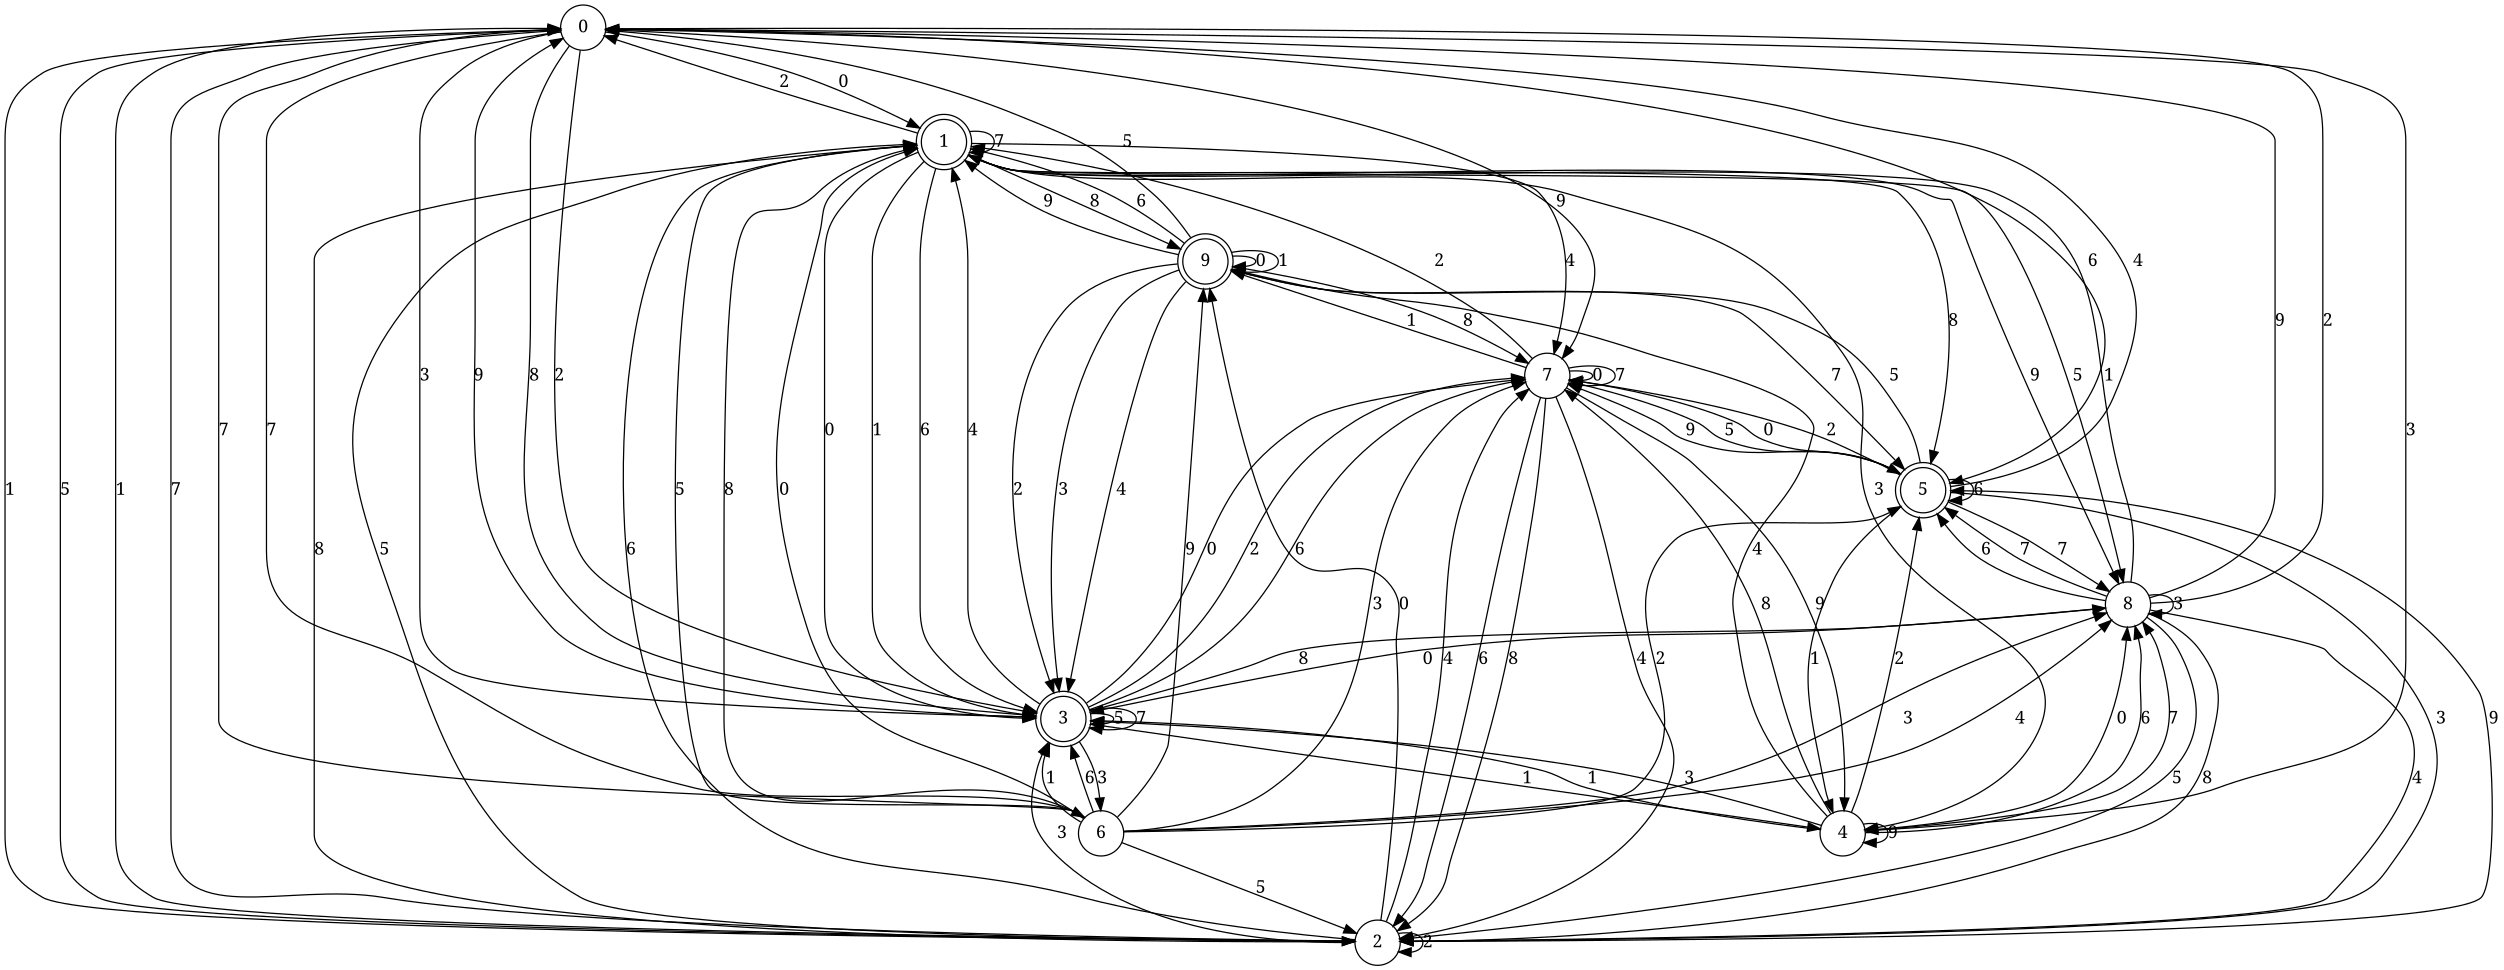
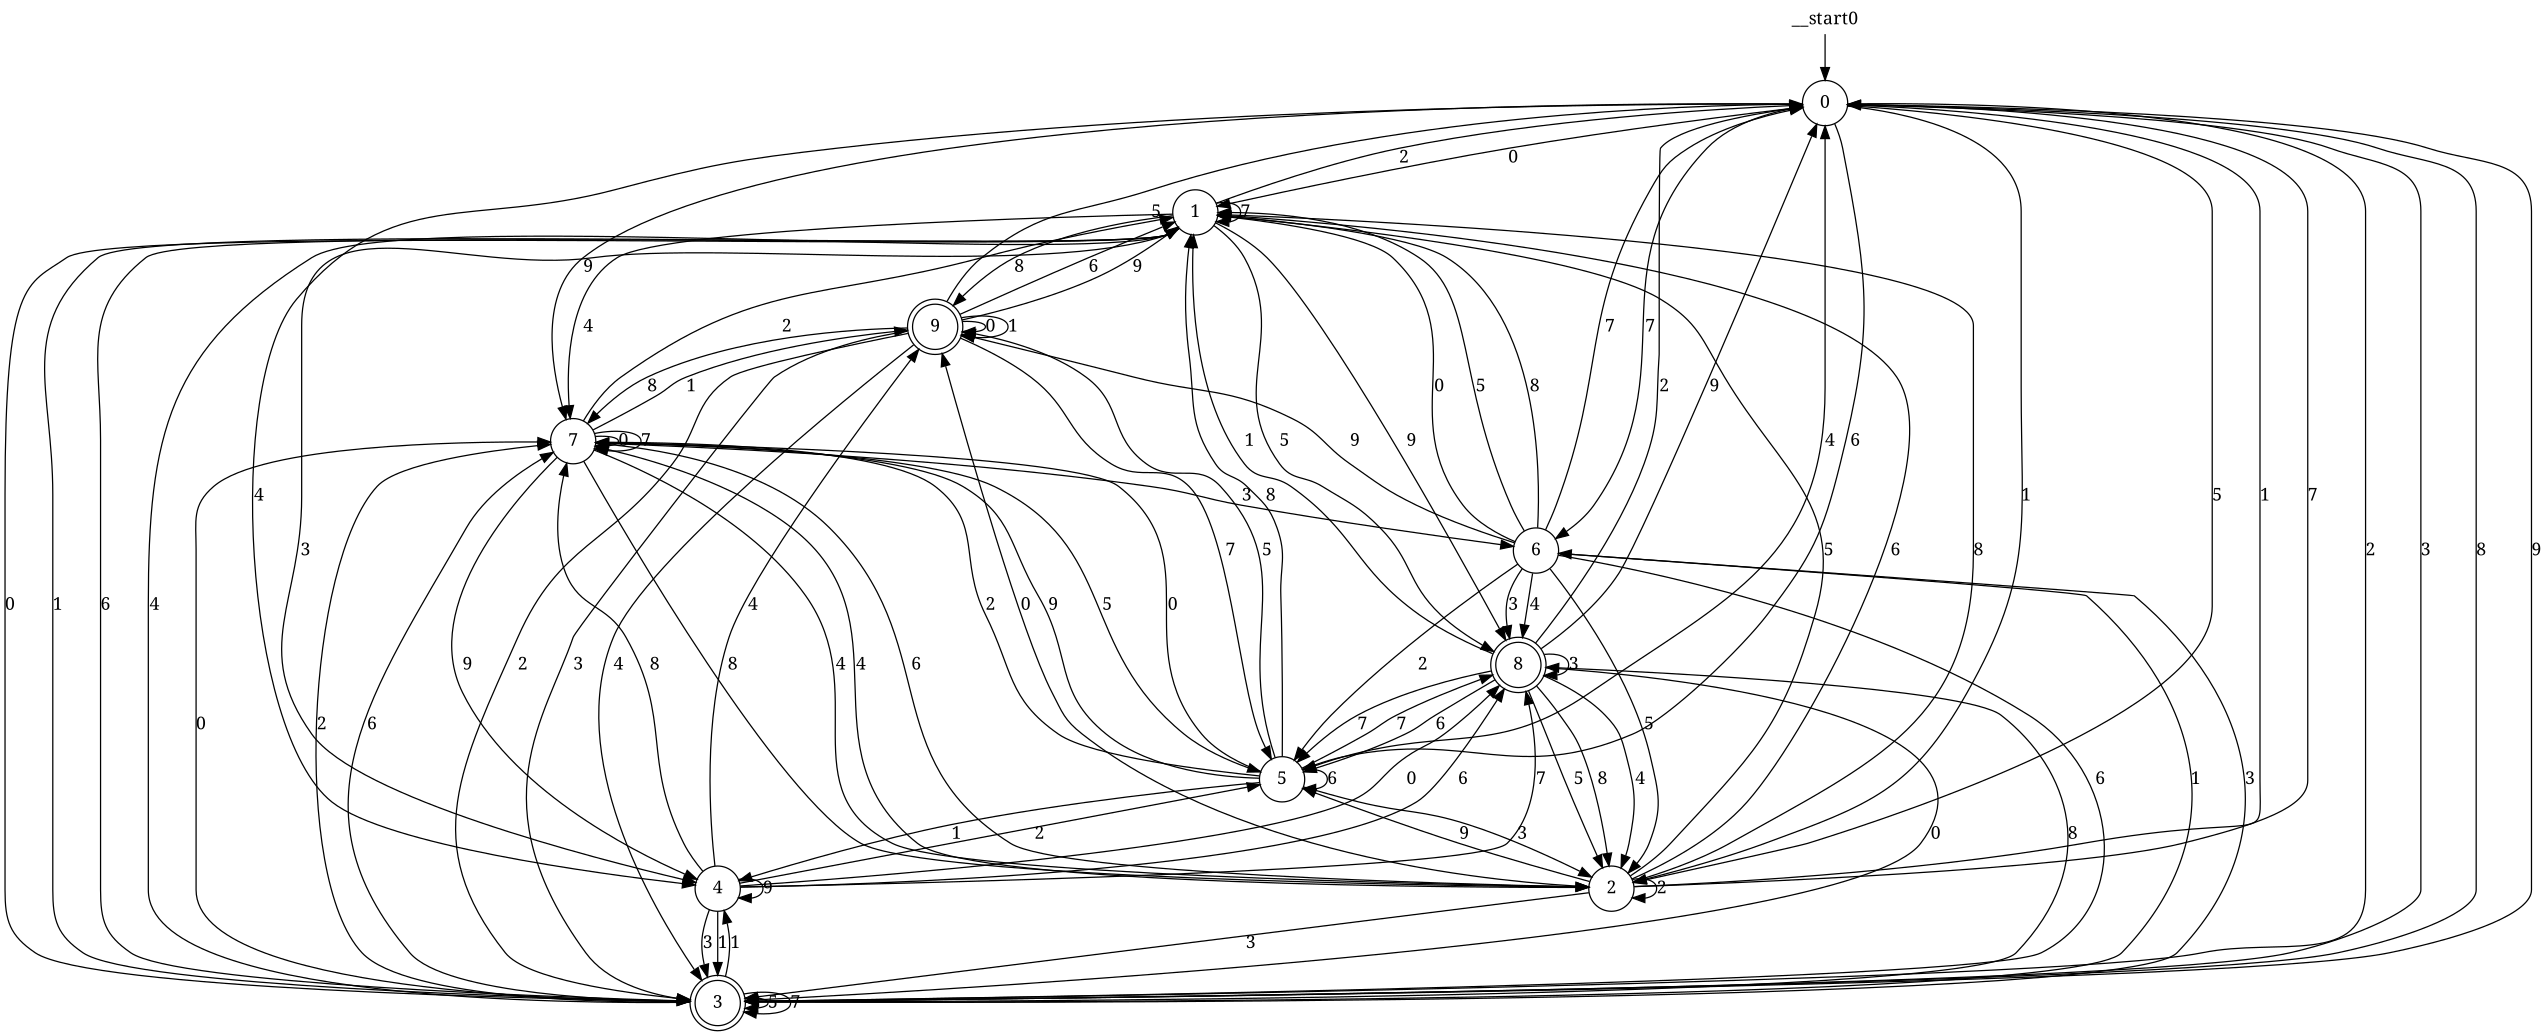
none -> (1825, 19)
(944, 142) -> (1195, 212)
(1569, 173) -> (1254, 494)
(2411, 431) -> (259, 496)
(1923, 490) -> (1282, 779)
(2128, 605) -> (1518, 665)
(1361, 651) -> (1141, 485)
